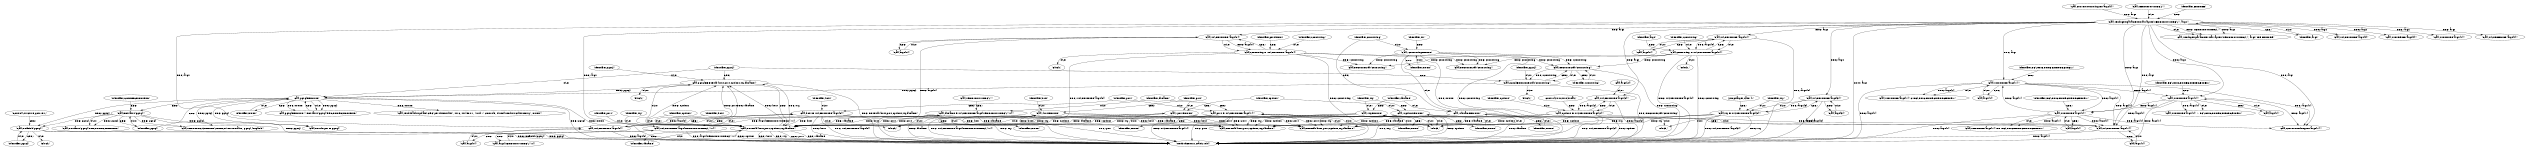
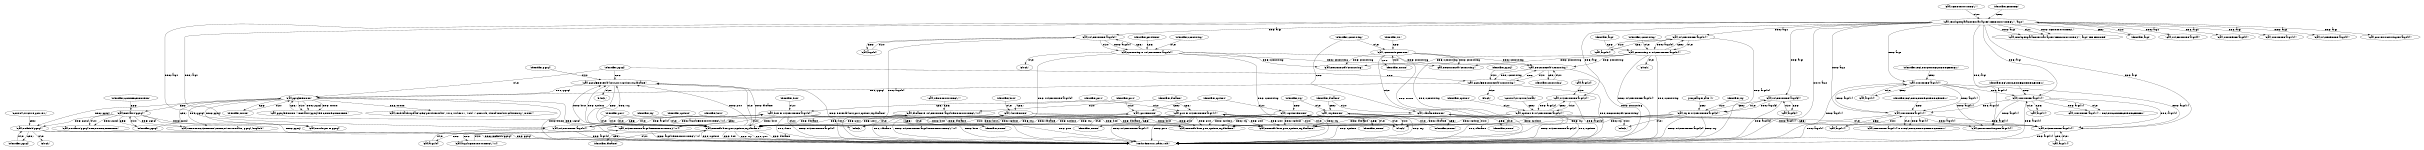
(2119, 14) -> (2203, 25)
(1917, 98) -> none
(1006, 128) -> (972, 128)
